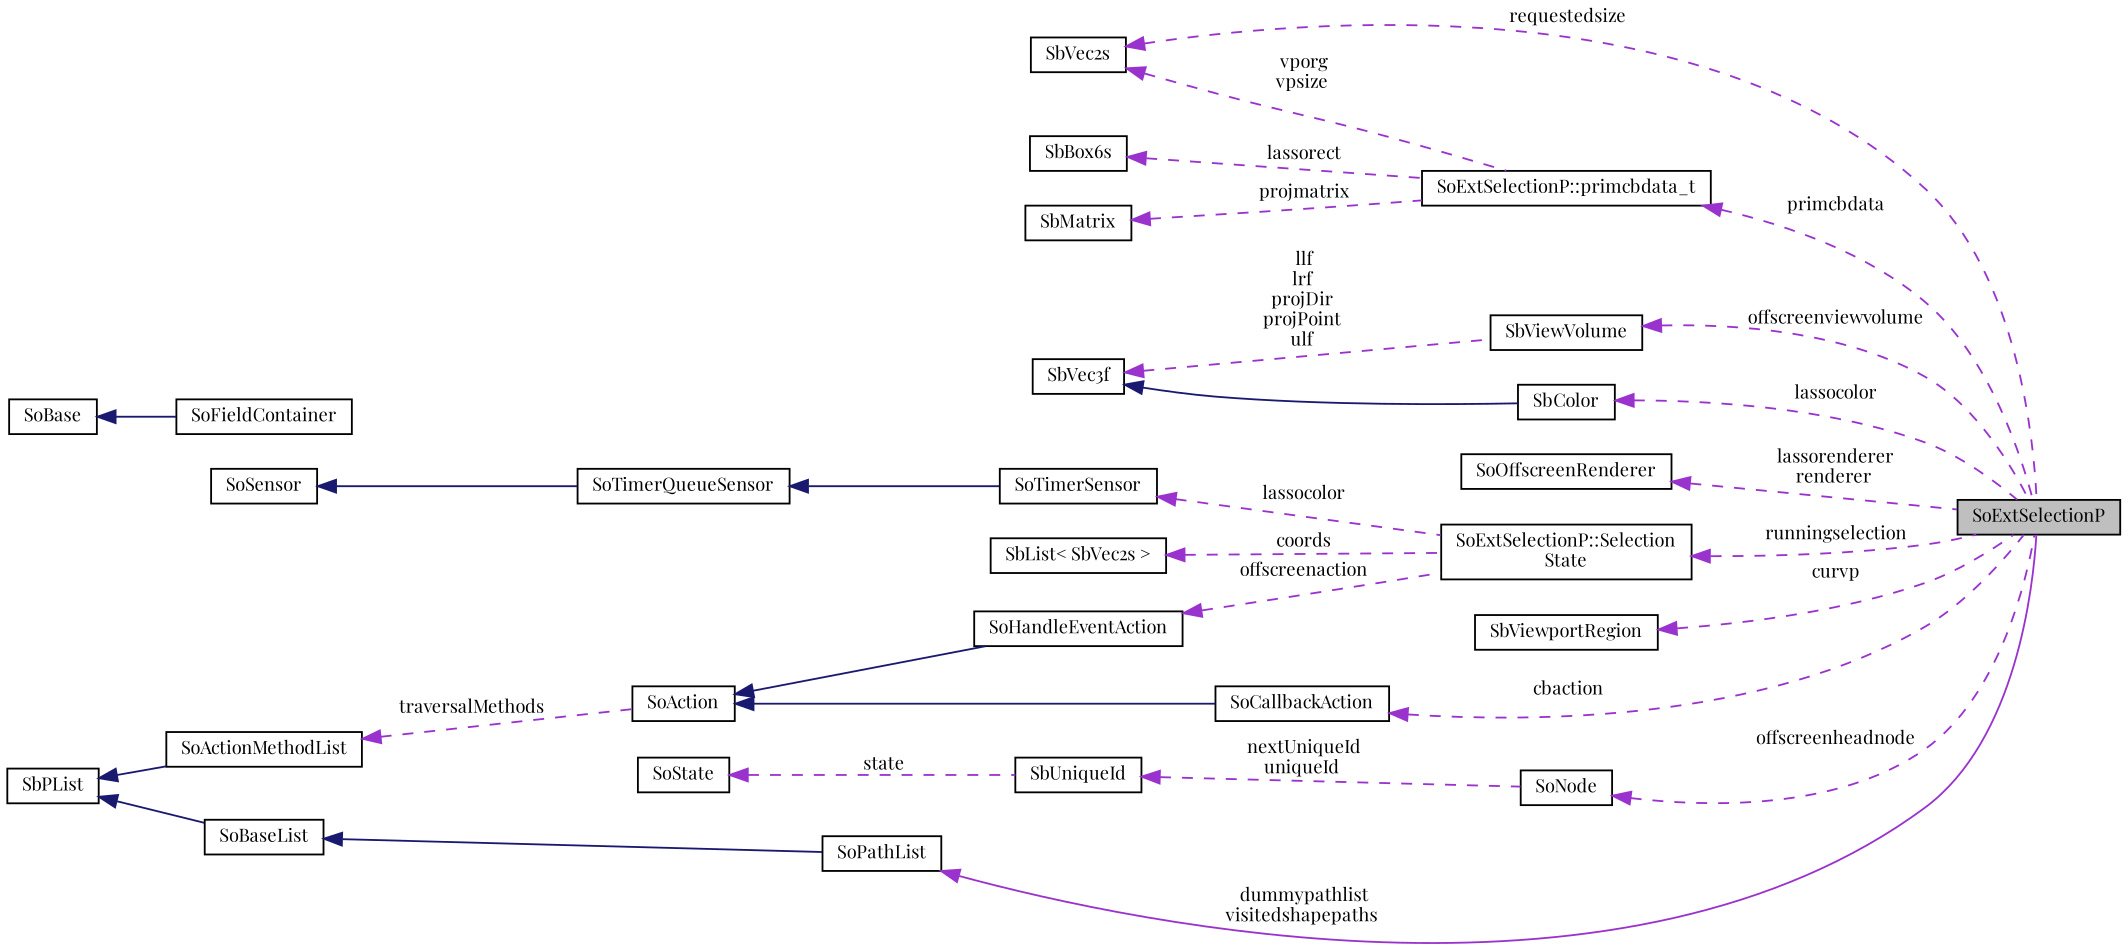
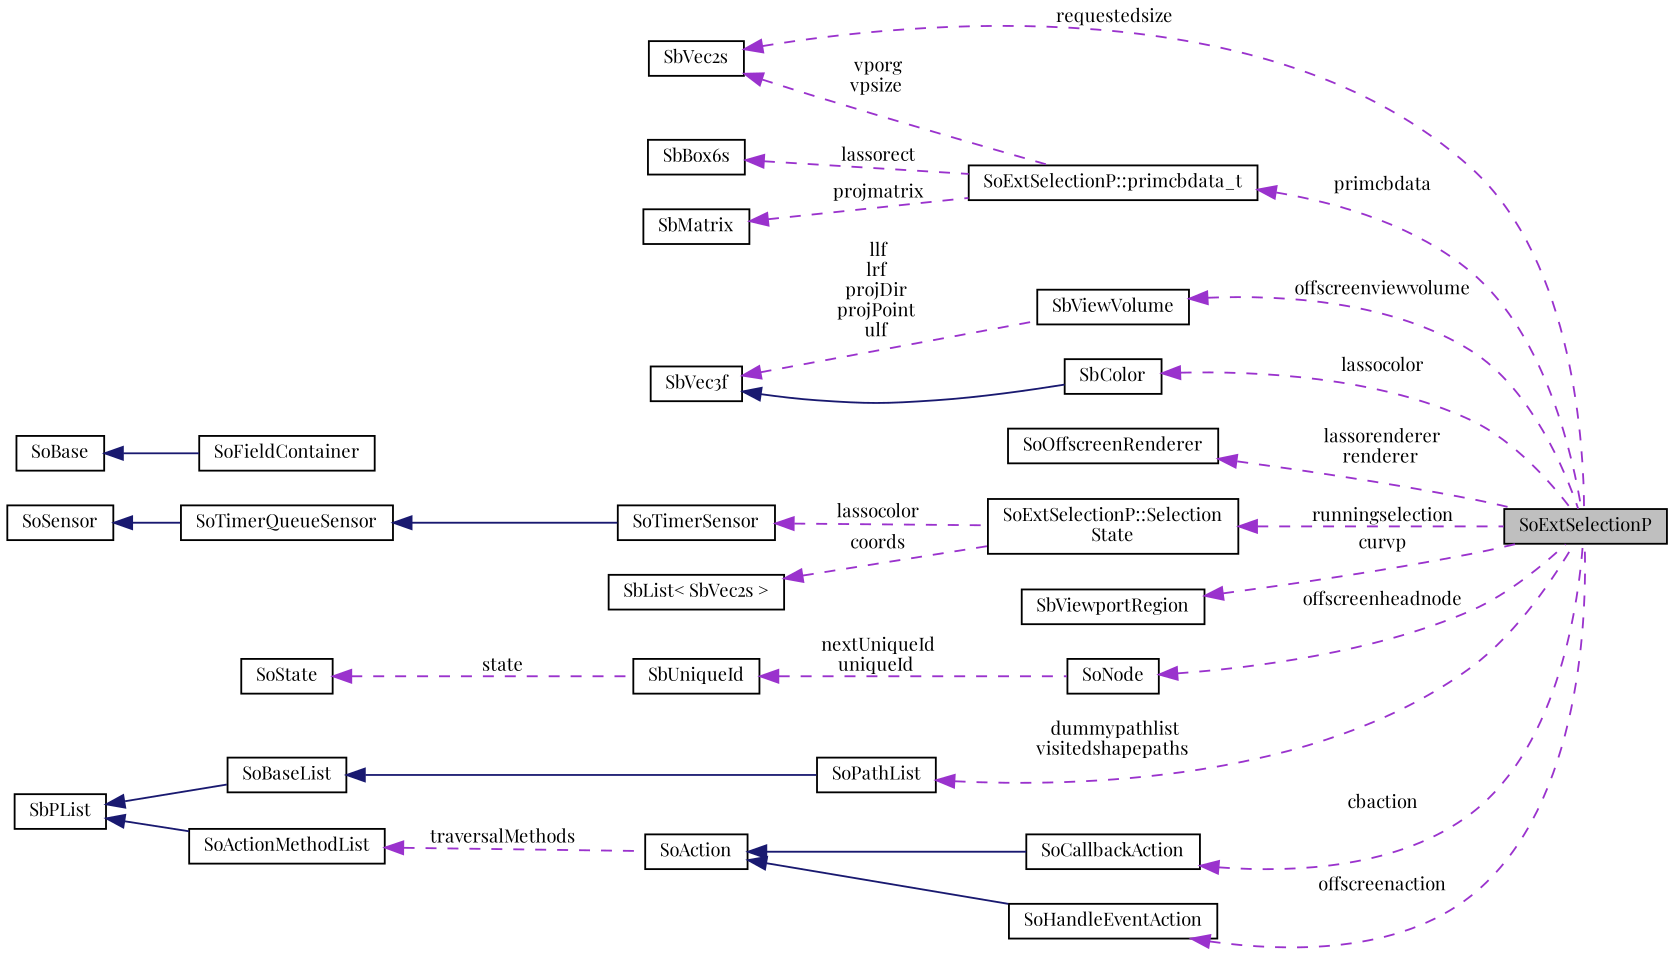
(1322, 592) -> (1509, 857)
(1603, 929) -> (1301, 746)
